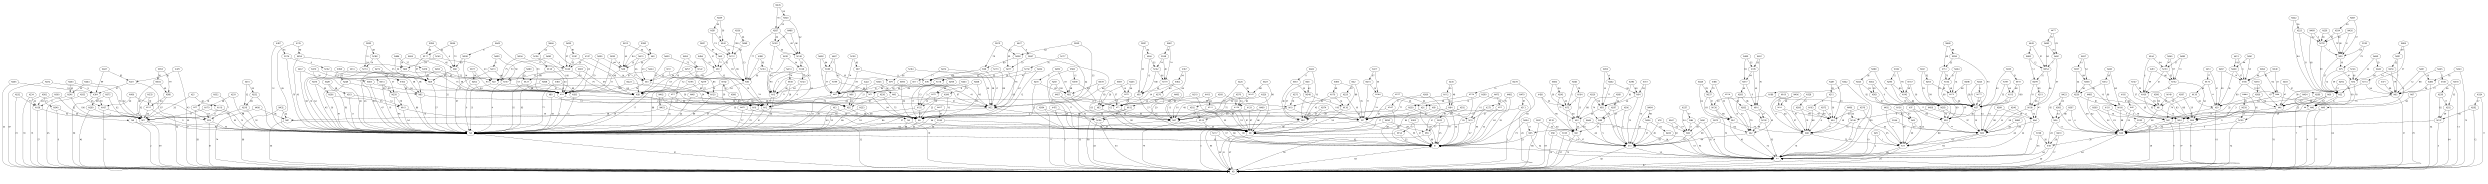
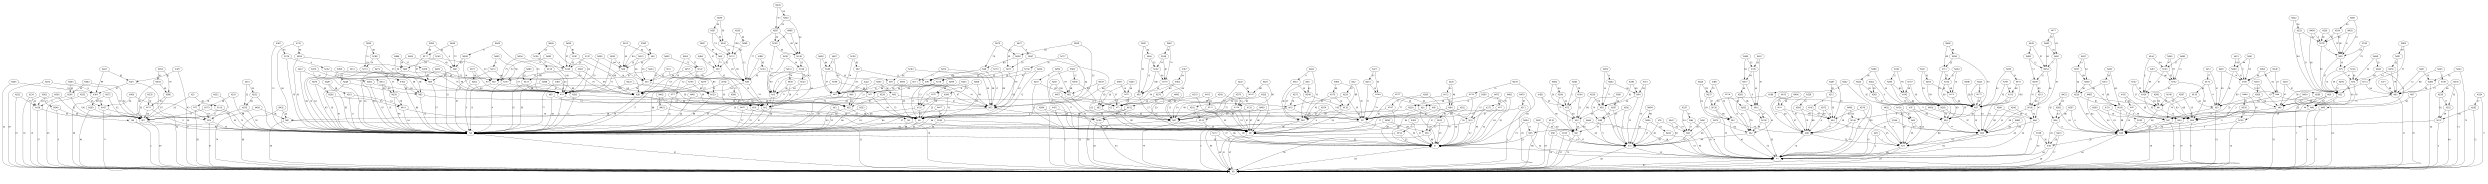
(1960, 88) -> none
(726, 91) -> (732, 85)
